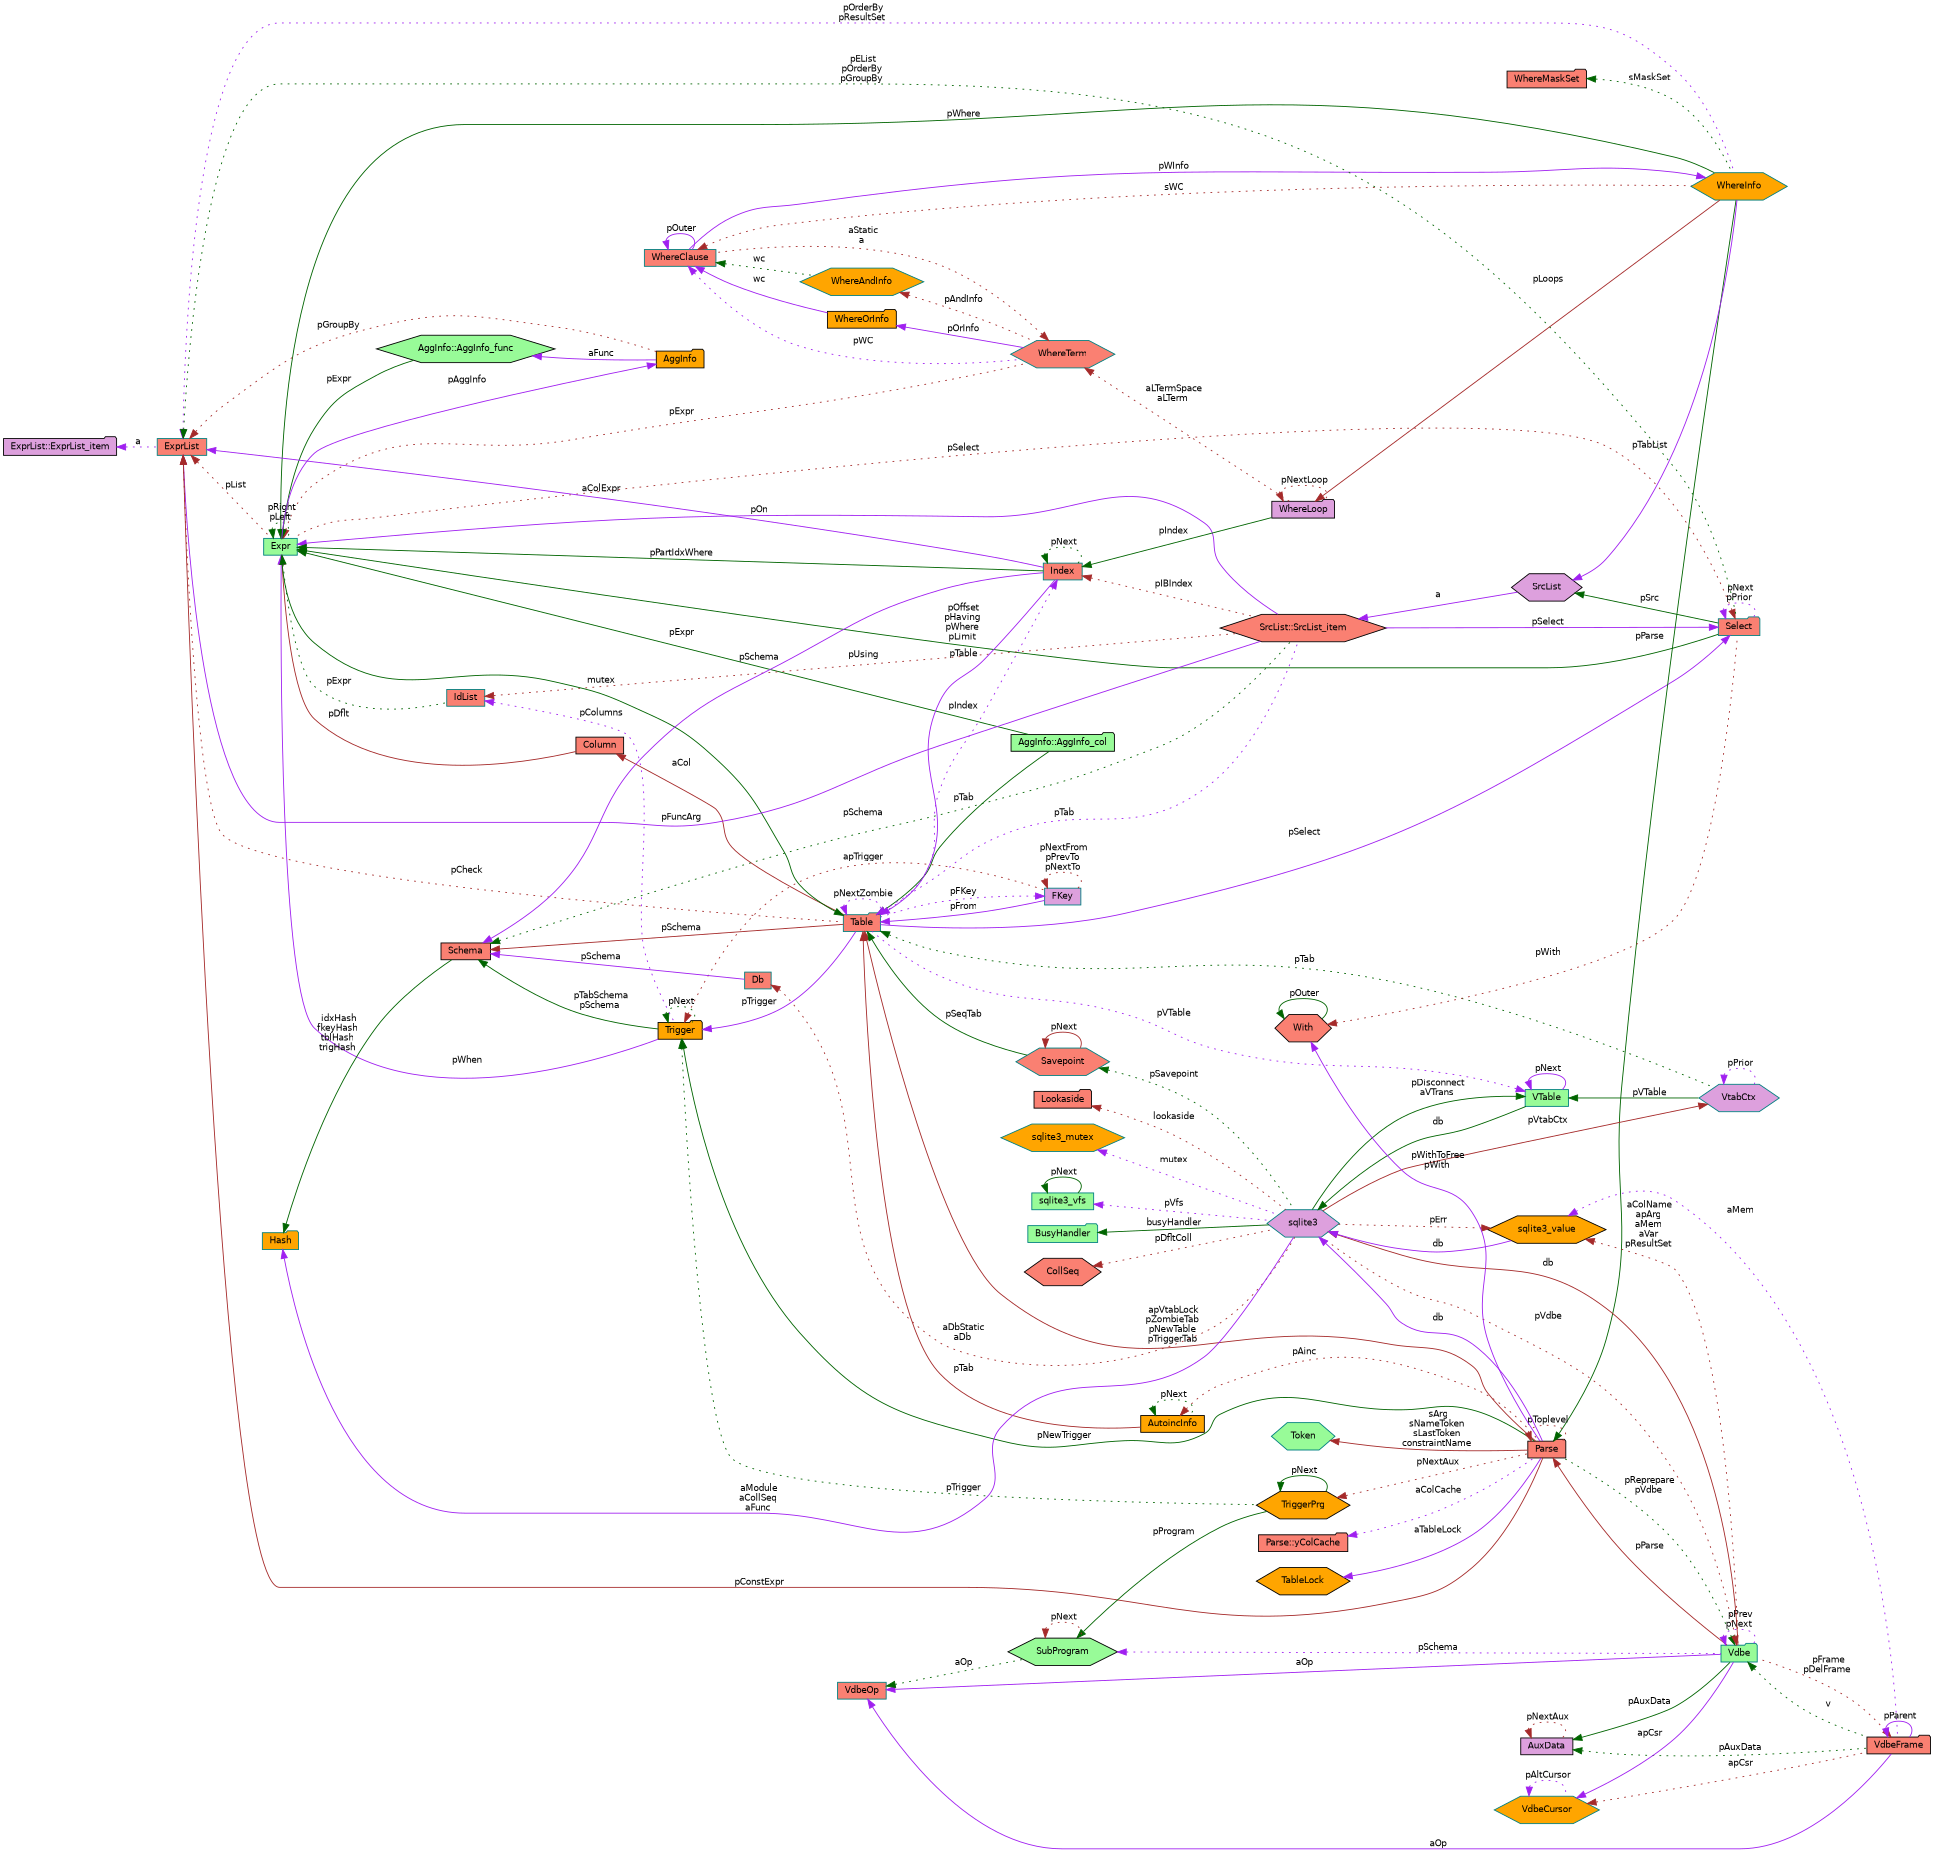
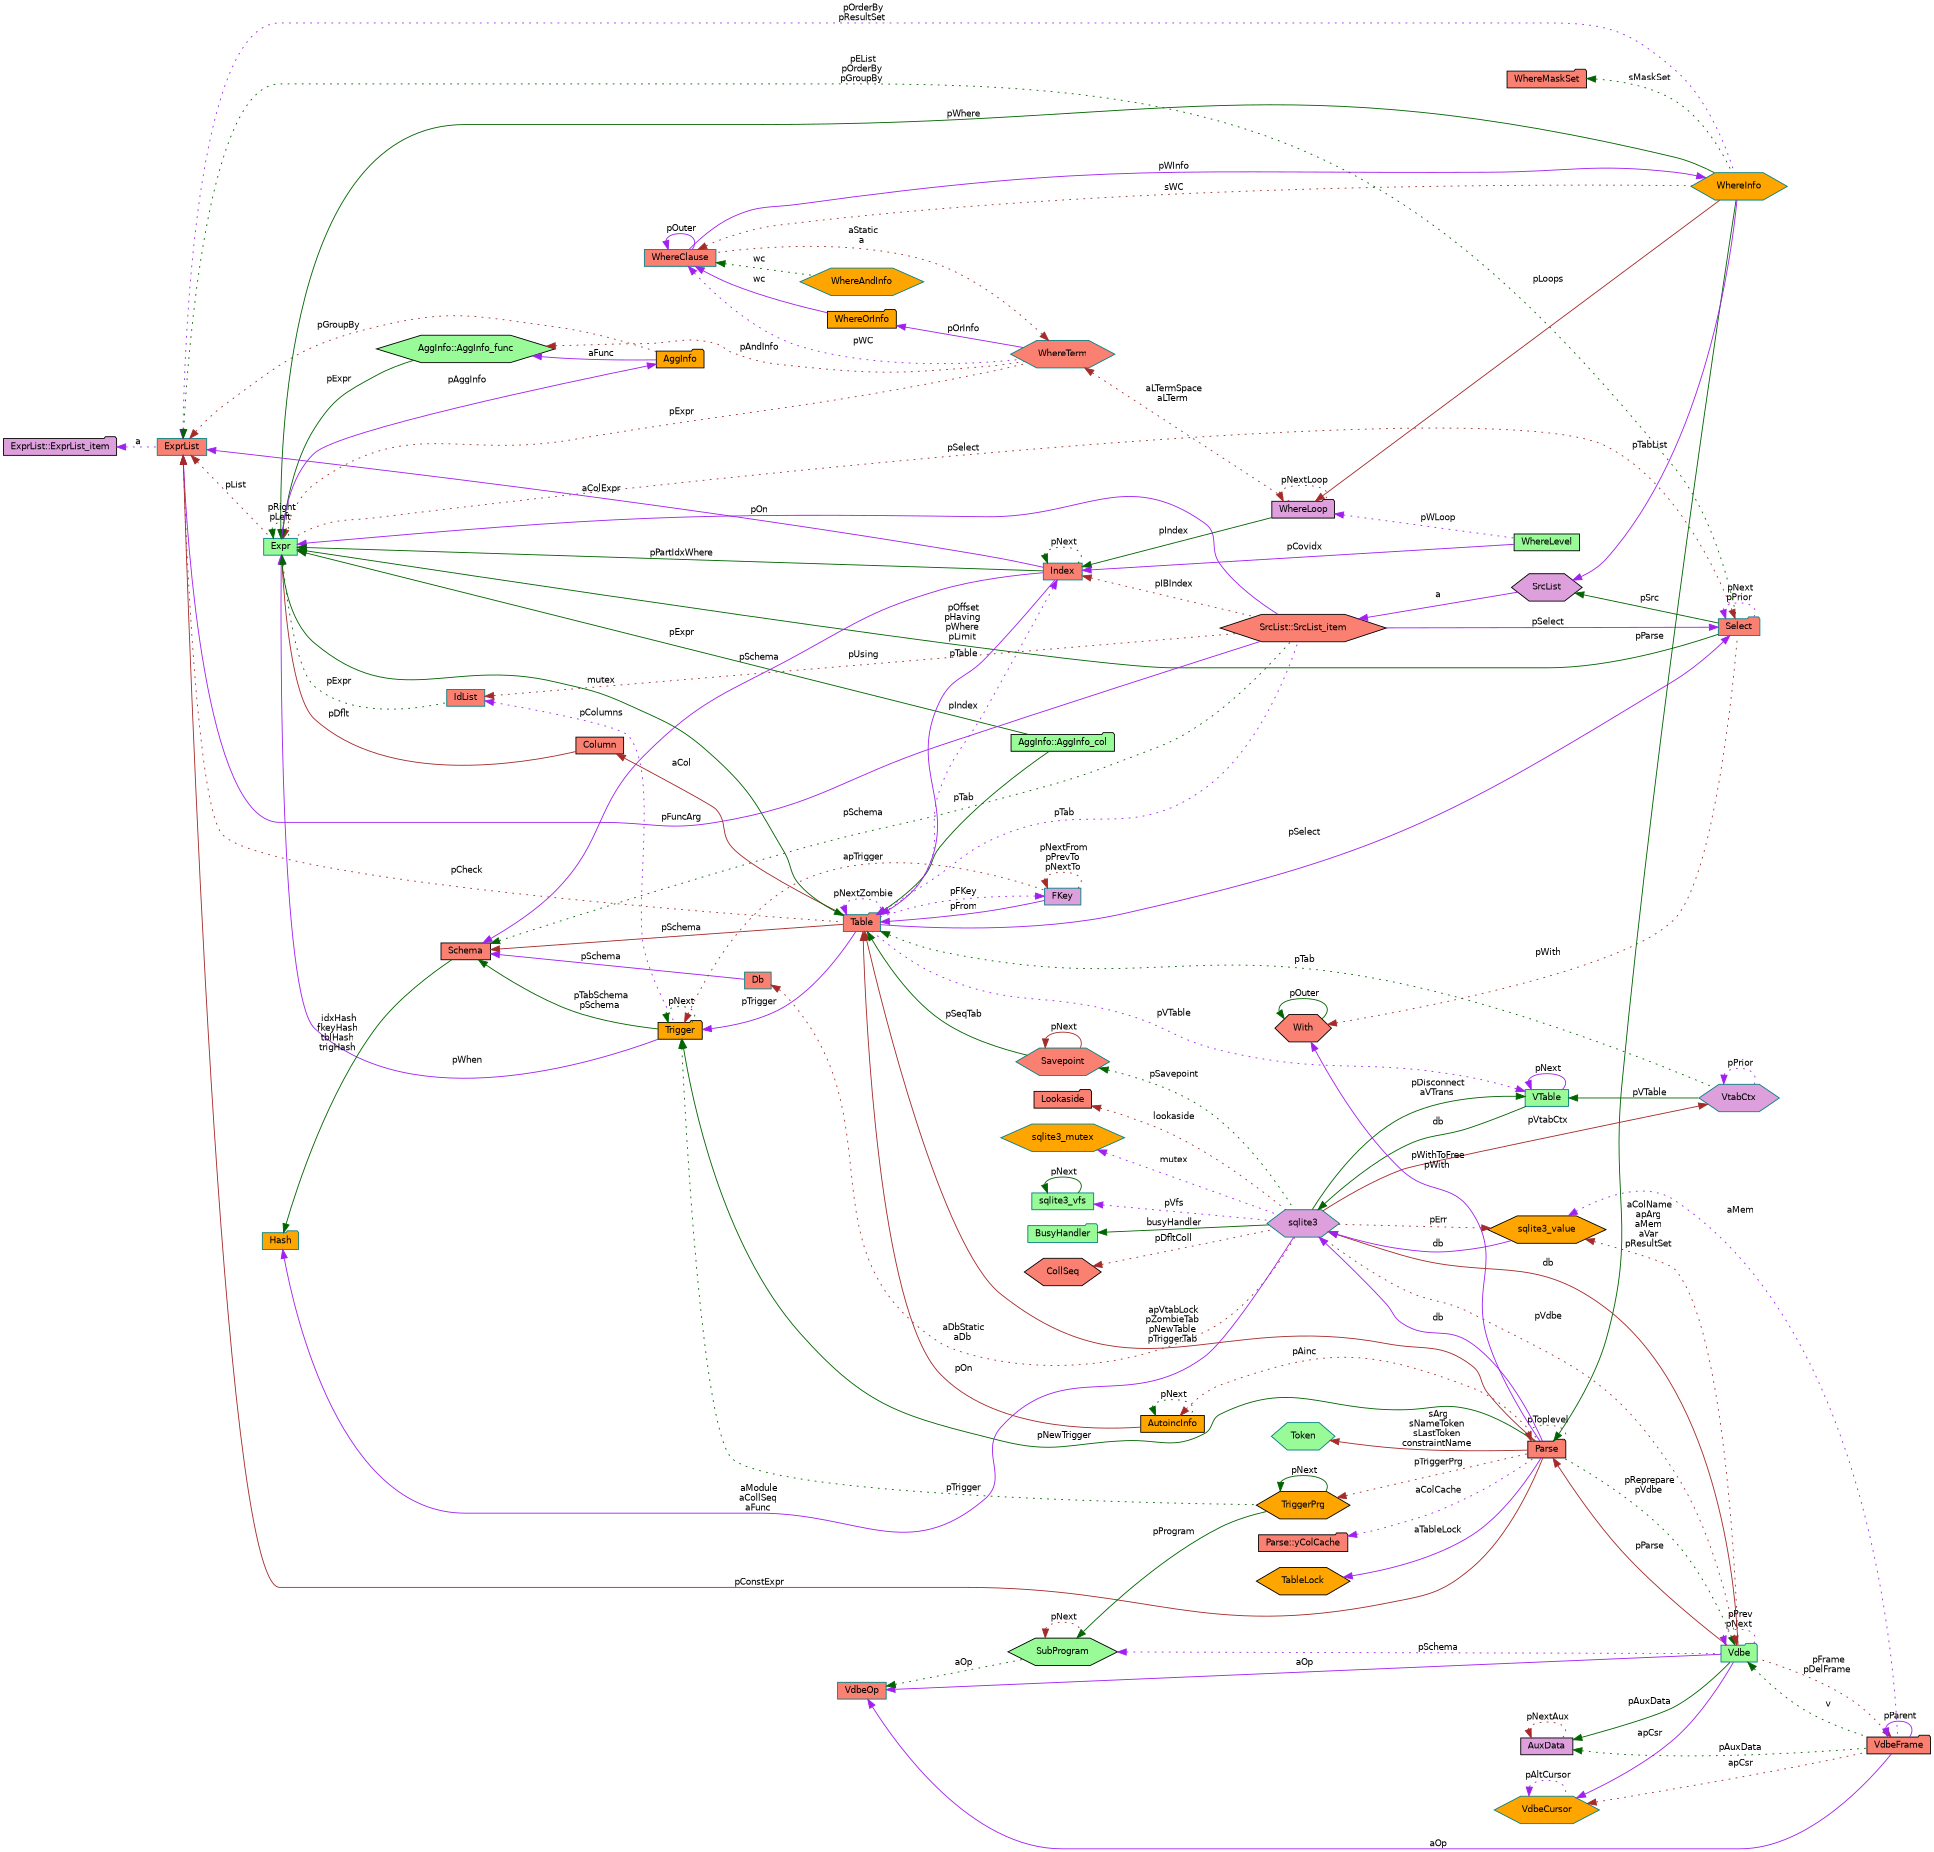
(972, 316) -> (788, 365)
none -> (1547, 542)
(962, 1369) -> (962, 1369)
(1437, 1462) -> (1437, 1462)
